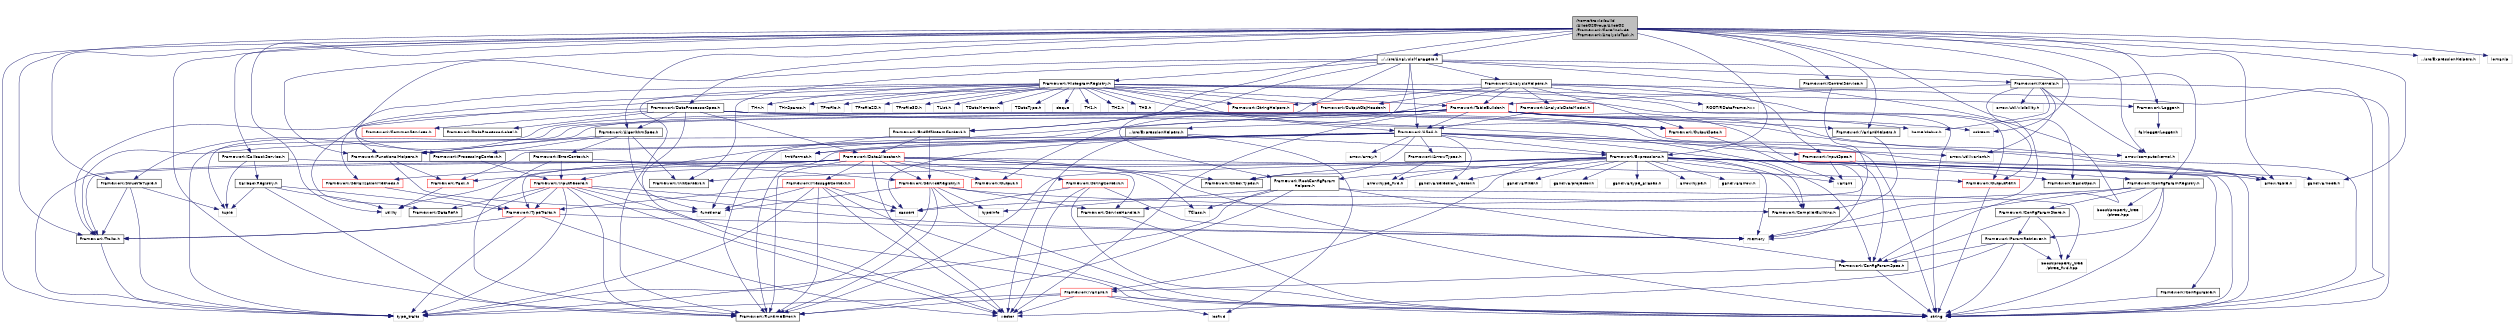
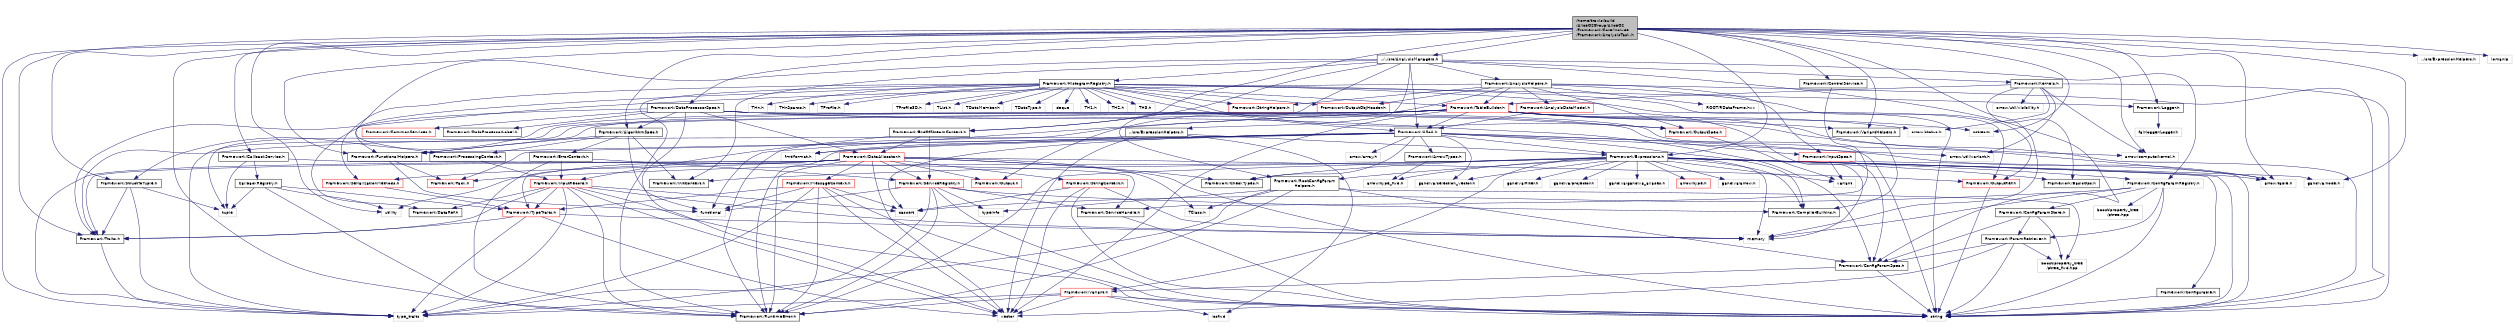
(868, 108) -> none
(1927, 132) -> (1927, 132)
(1637, 184) -> (1637, 184)
(1693, 184) -> (1693, 184)
(2164, 184) -> (2164, 184)
(423, 197) -> none
